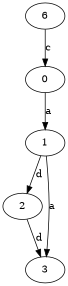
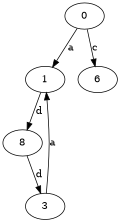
(45, 44) -> (90, 44)
(49, 203) -> (49, 147)
(23, 206) -> (23, 143)
